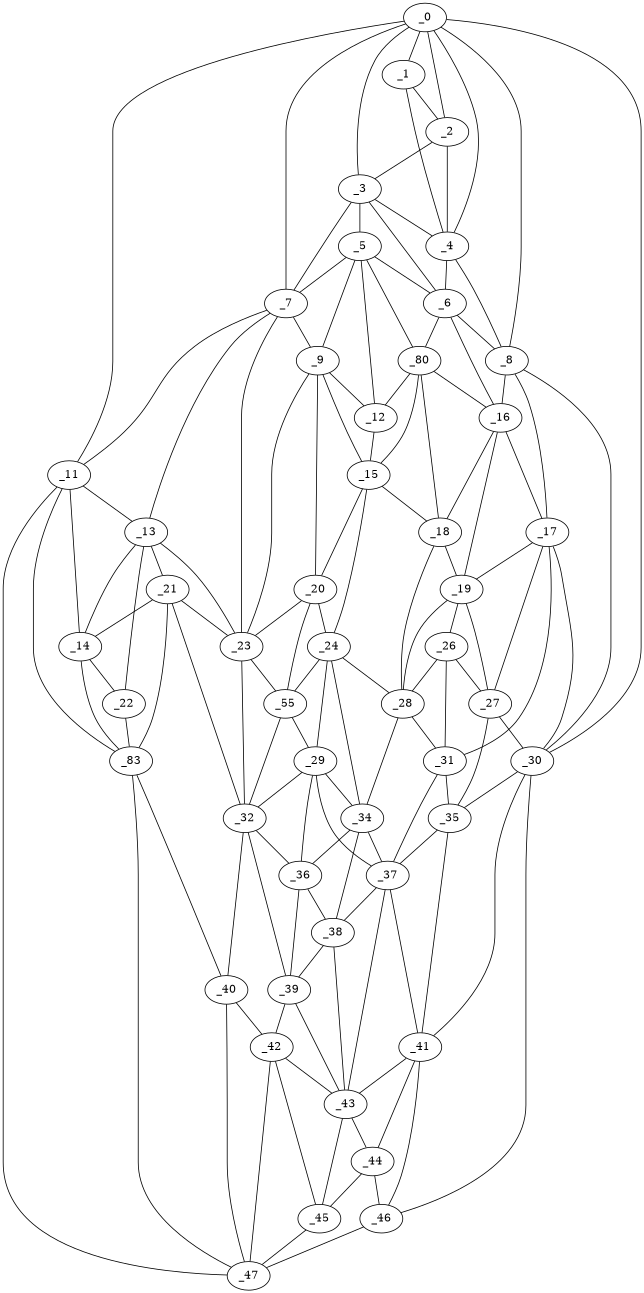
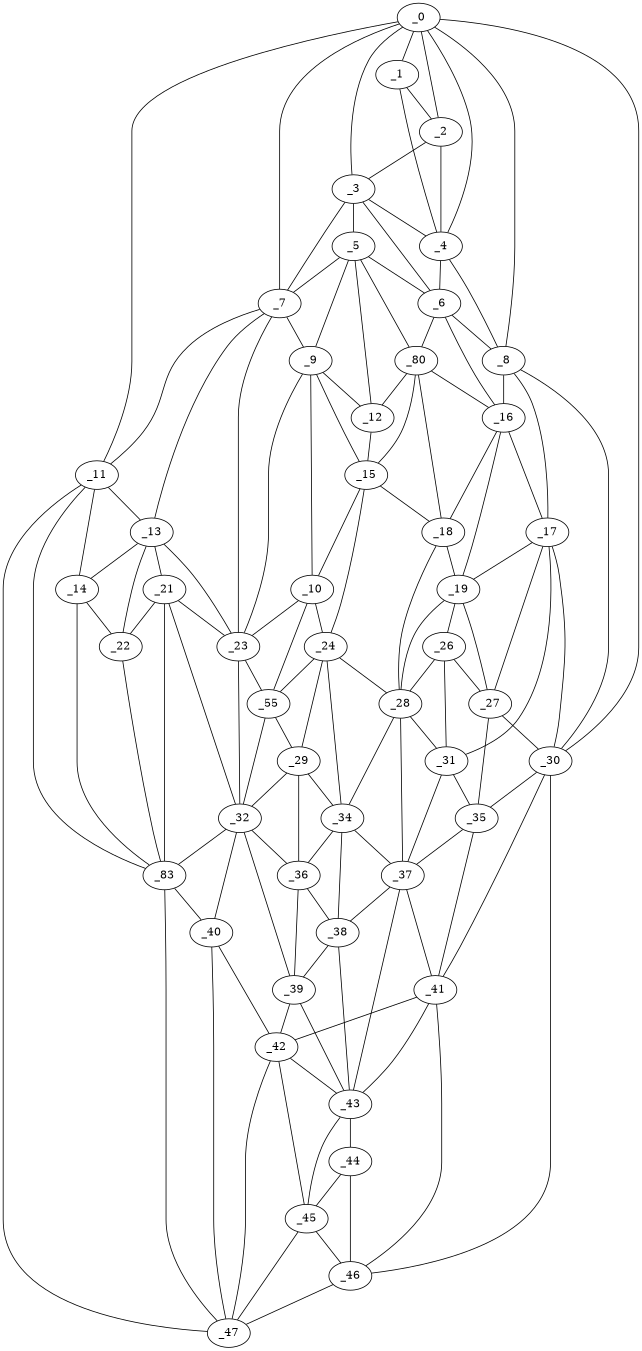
(315, 589) -> (312, 589)
(124, 618) -> (143, 618)
(331, 828) -> (402, 790)
none -> (202, 847)
(396, 1104) -> (356, 1018)
none -> (329, 1247)
